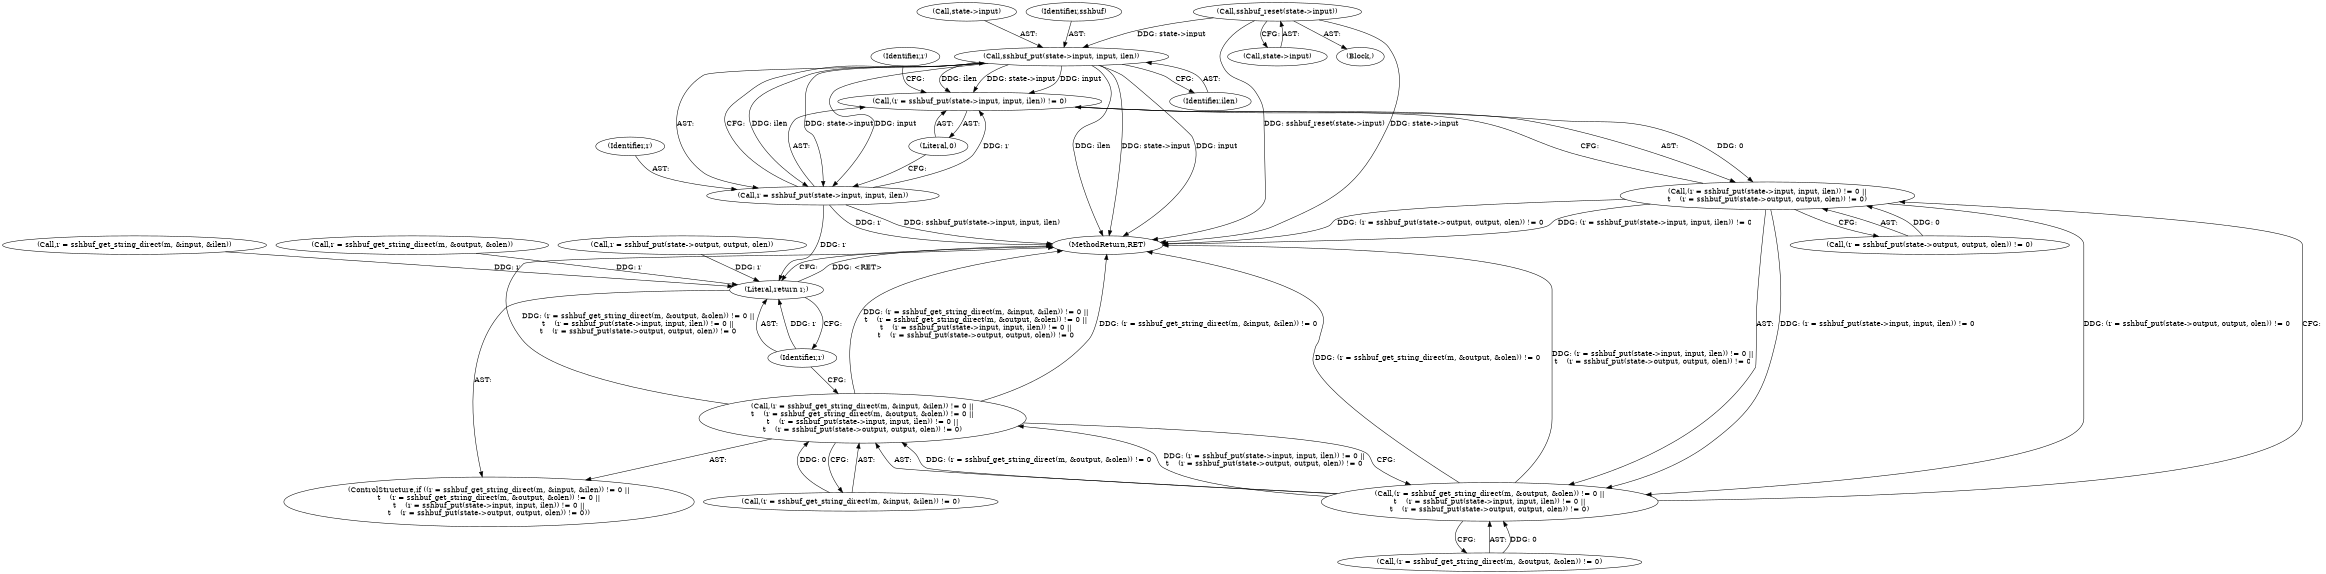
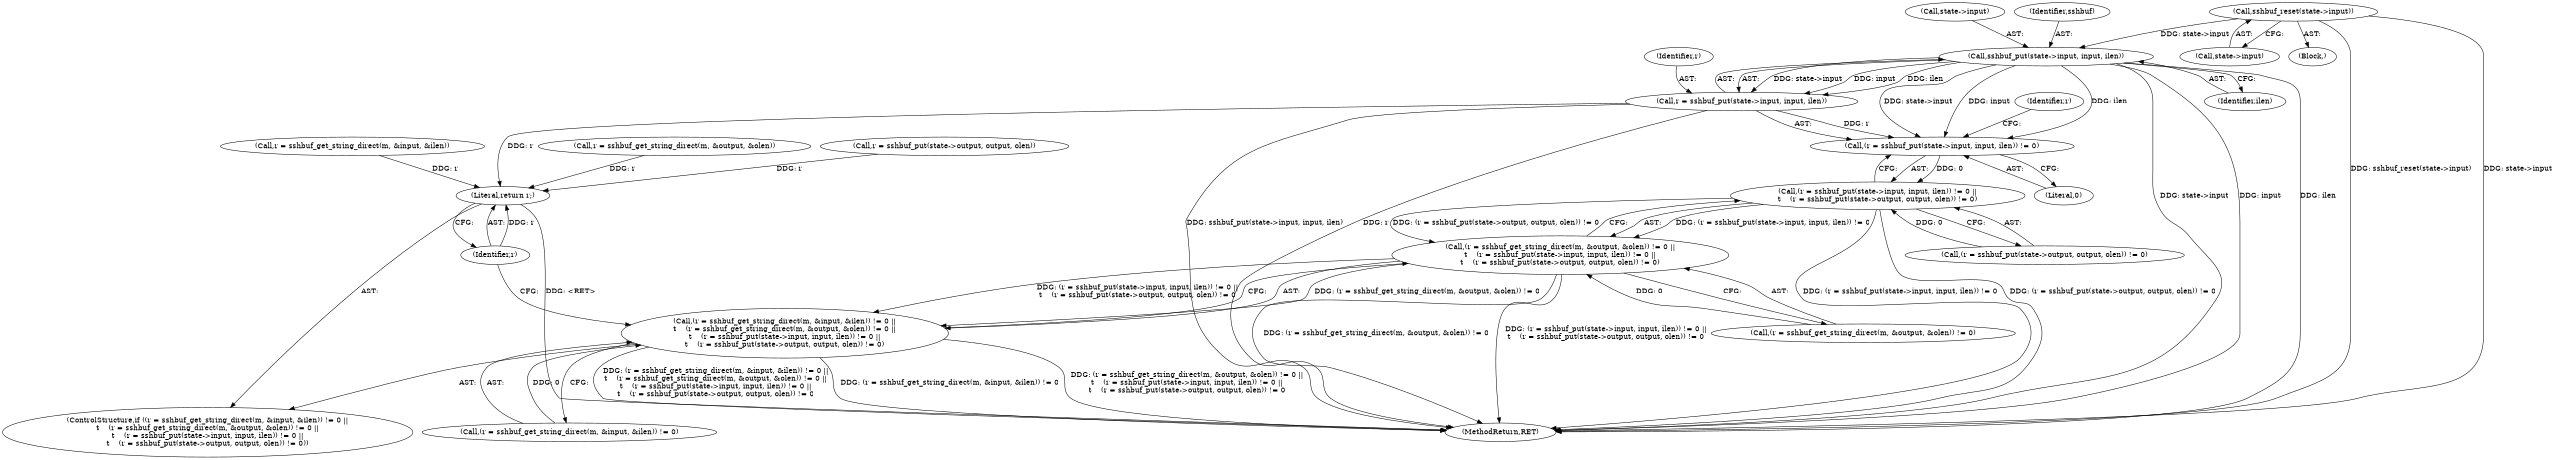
(737, 124) -> (1727, 79)
(973, 124) -> (2051, 169)
(893, 172) -> none
(916, 251) -> none
